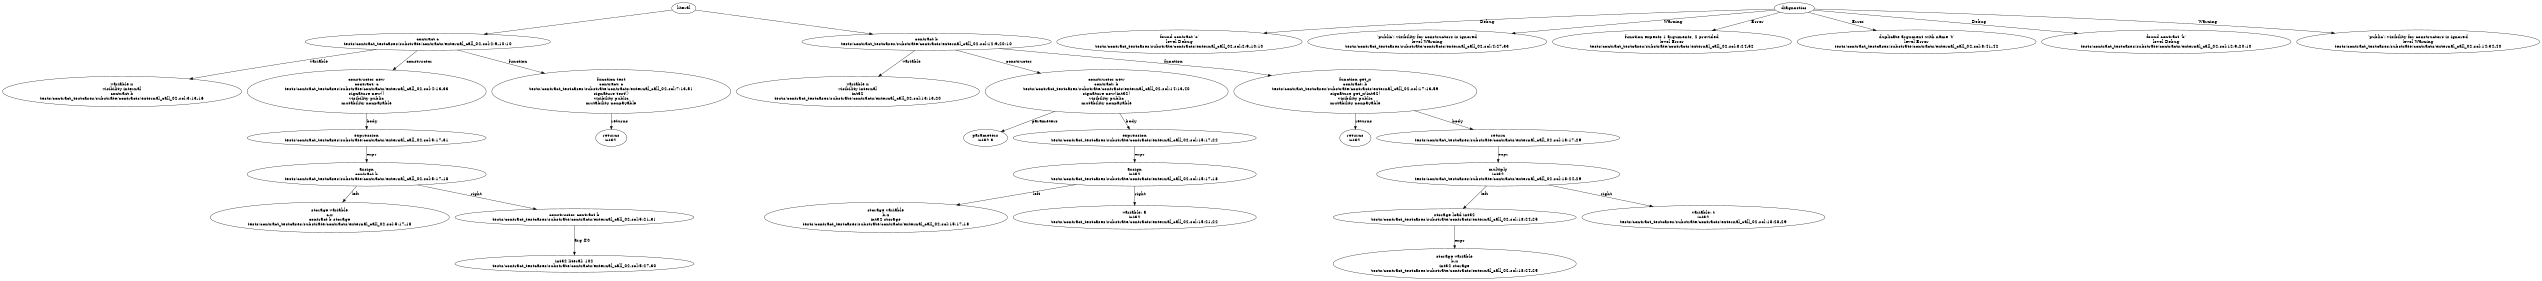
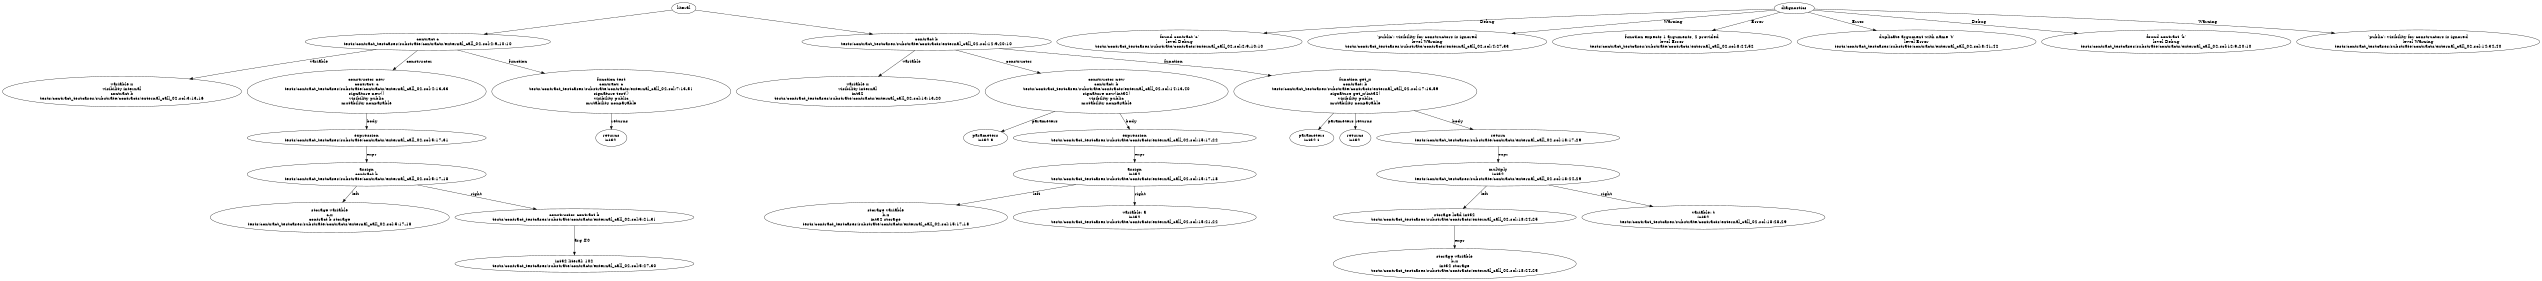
none -> (1312, 138)
